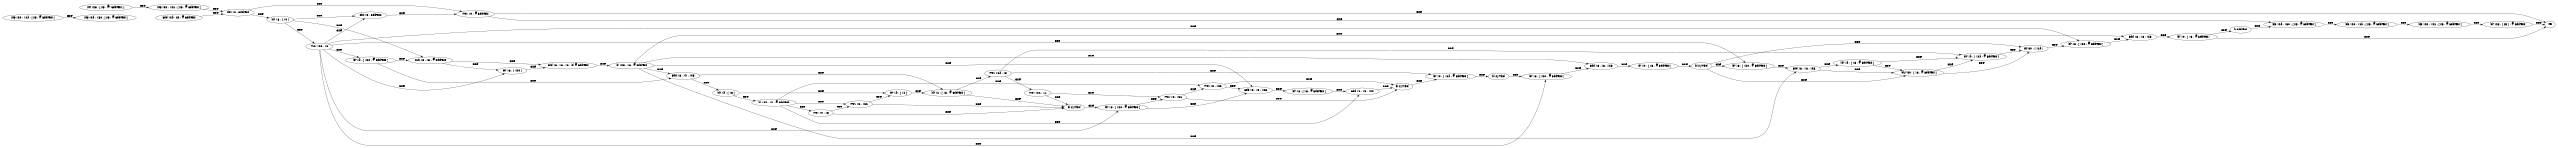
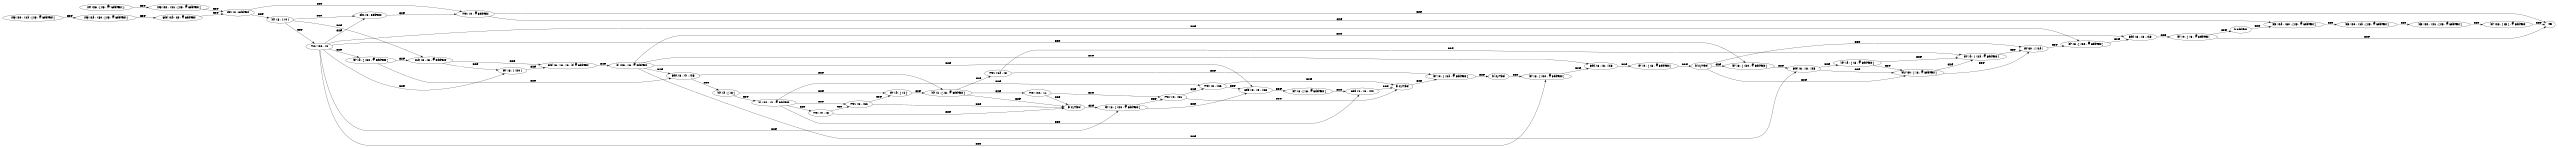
none -> (145, 18)
(402, 59) -> (402, 59)
(1017, 83) -> (997, 93)
